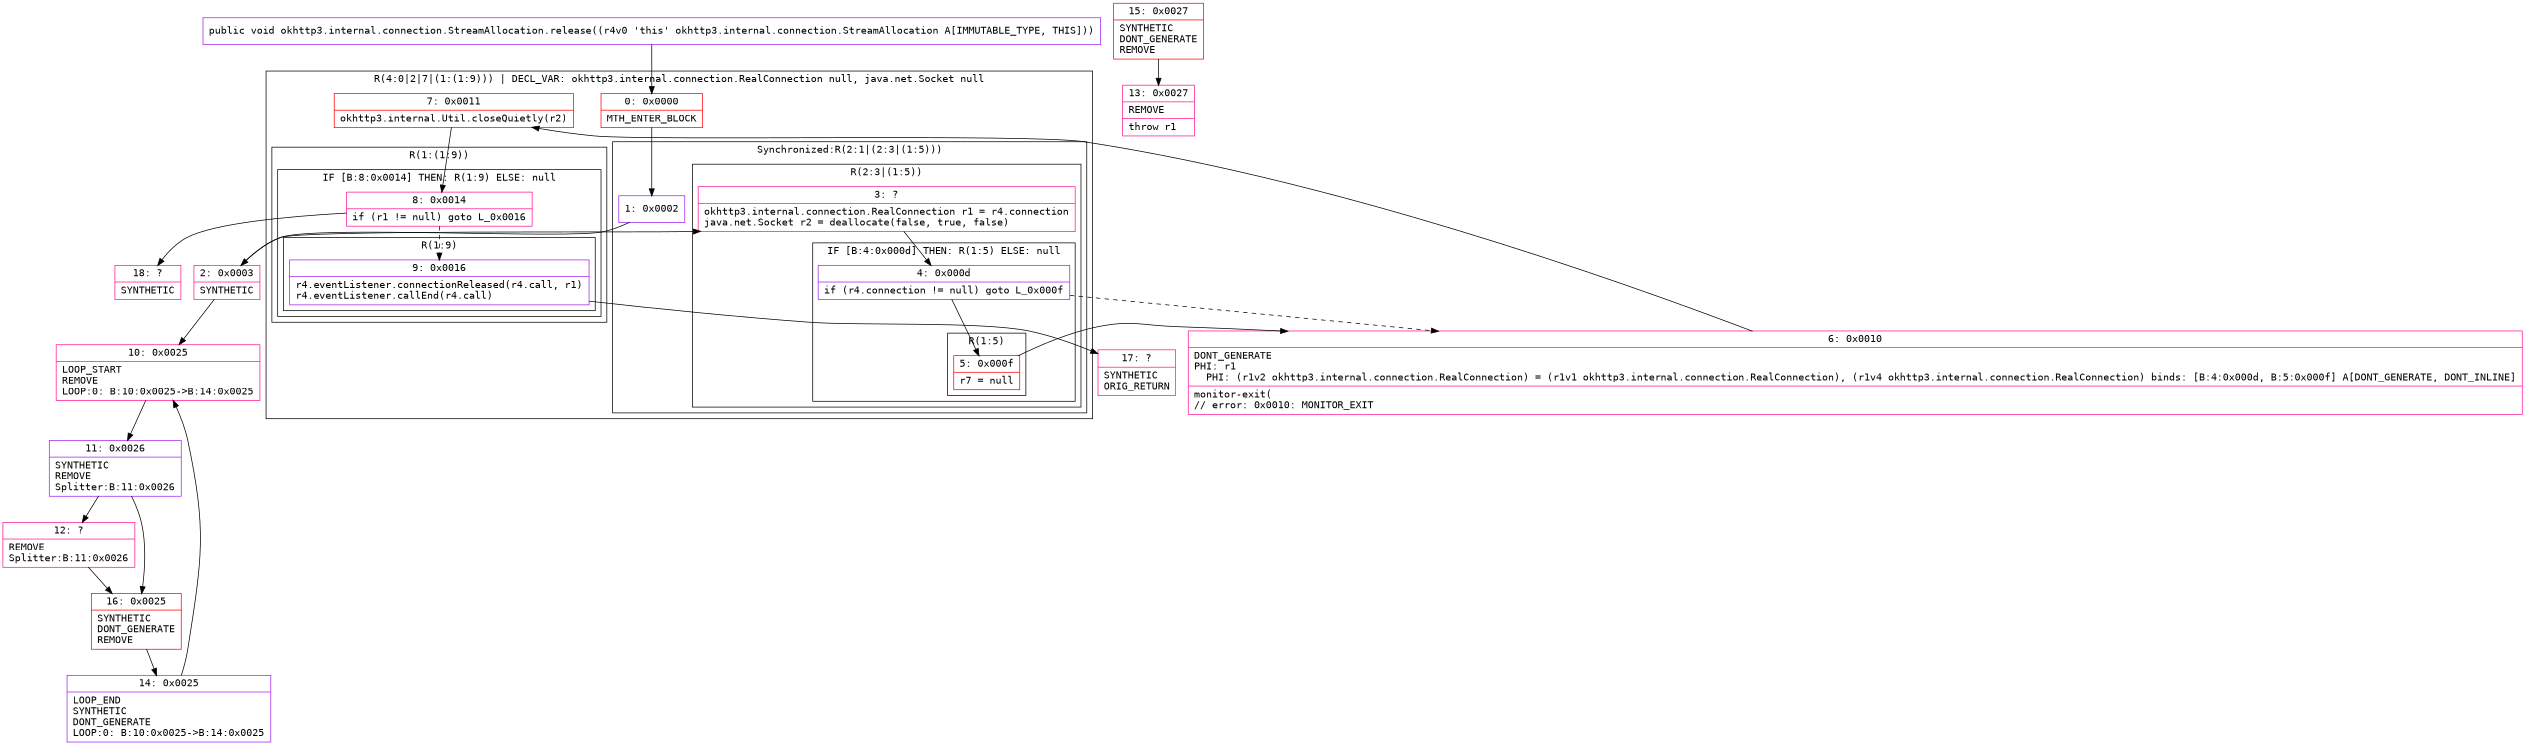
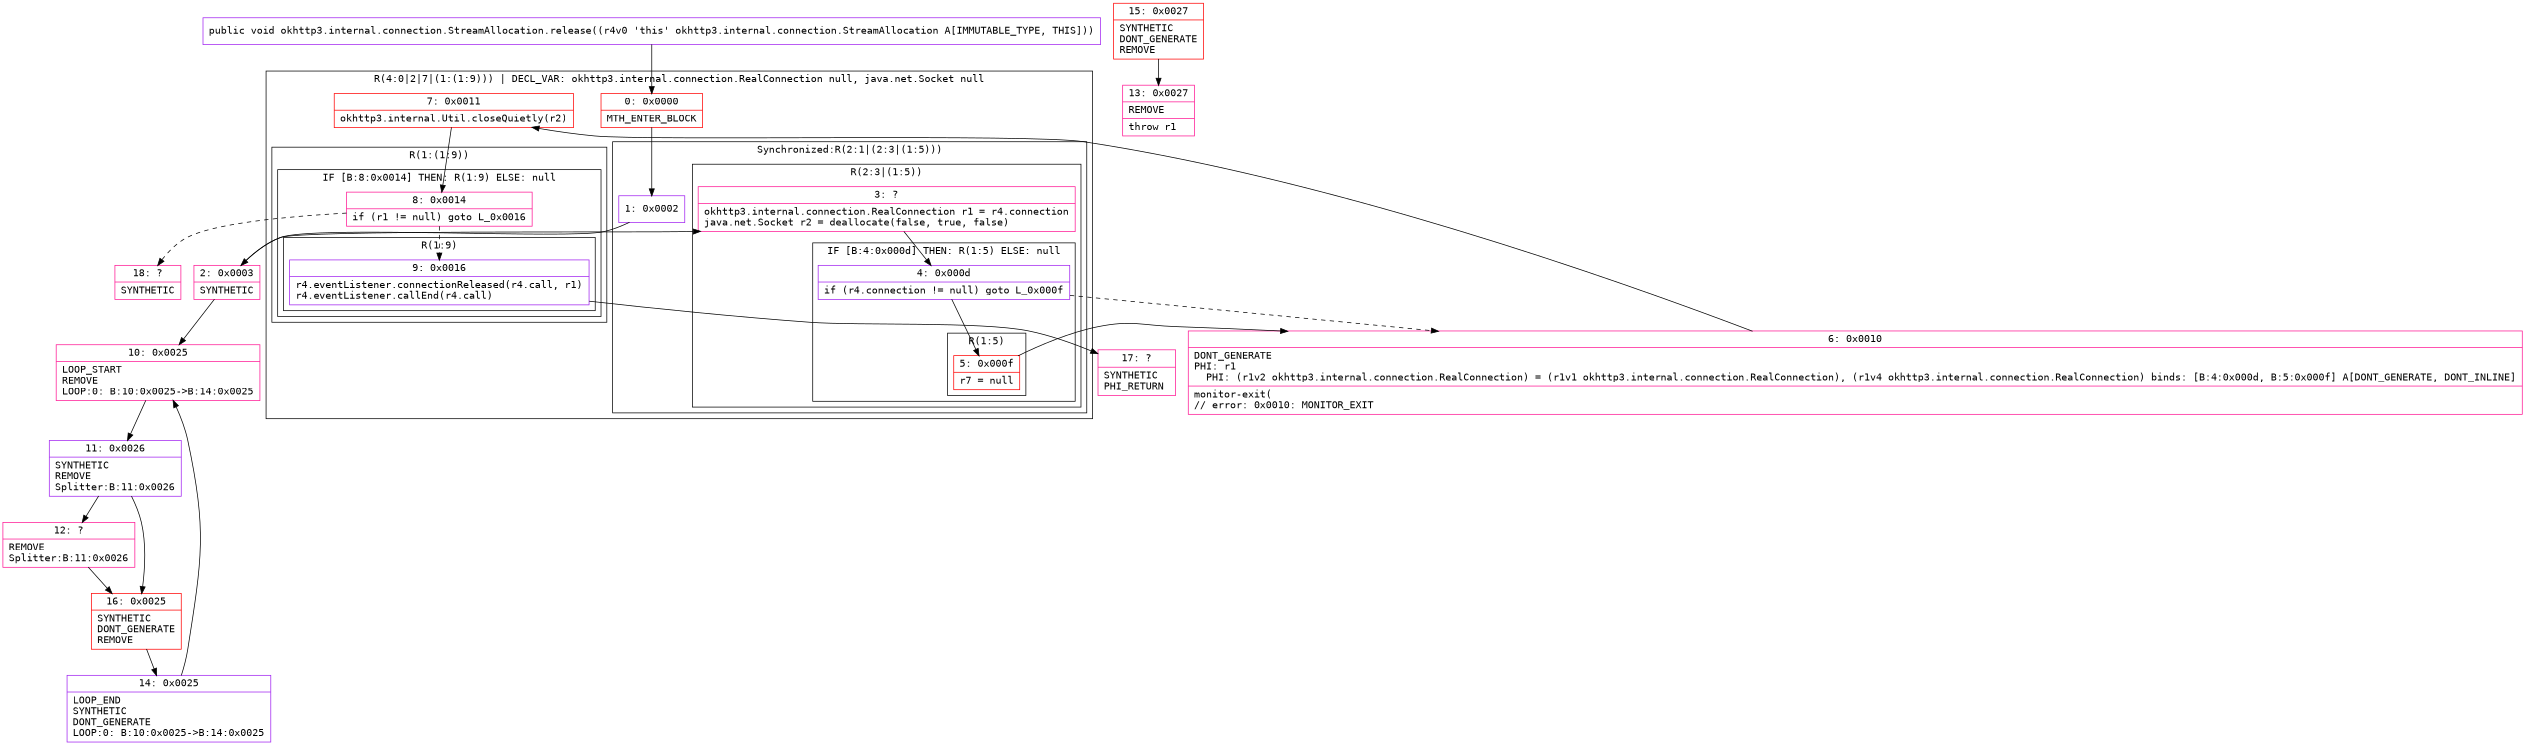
(249, 222) -> (249, 222)
(1137, 386) -> (1134, 386)
